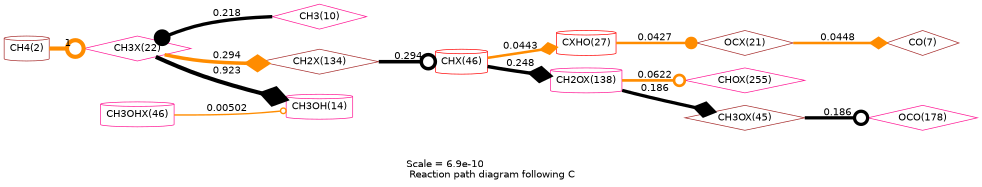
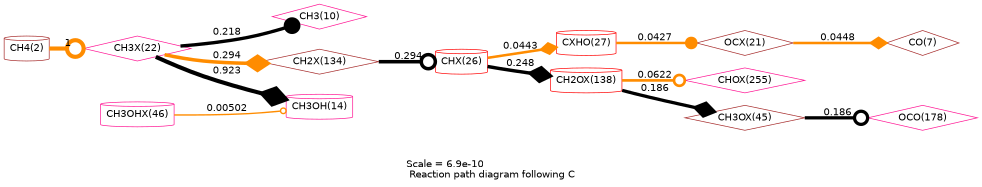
(219, 21) -> (234, 40)
(461, 62) -> (461, 62)
(586, 80) -> (586, 80)
